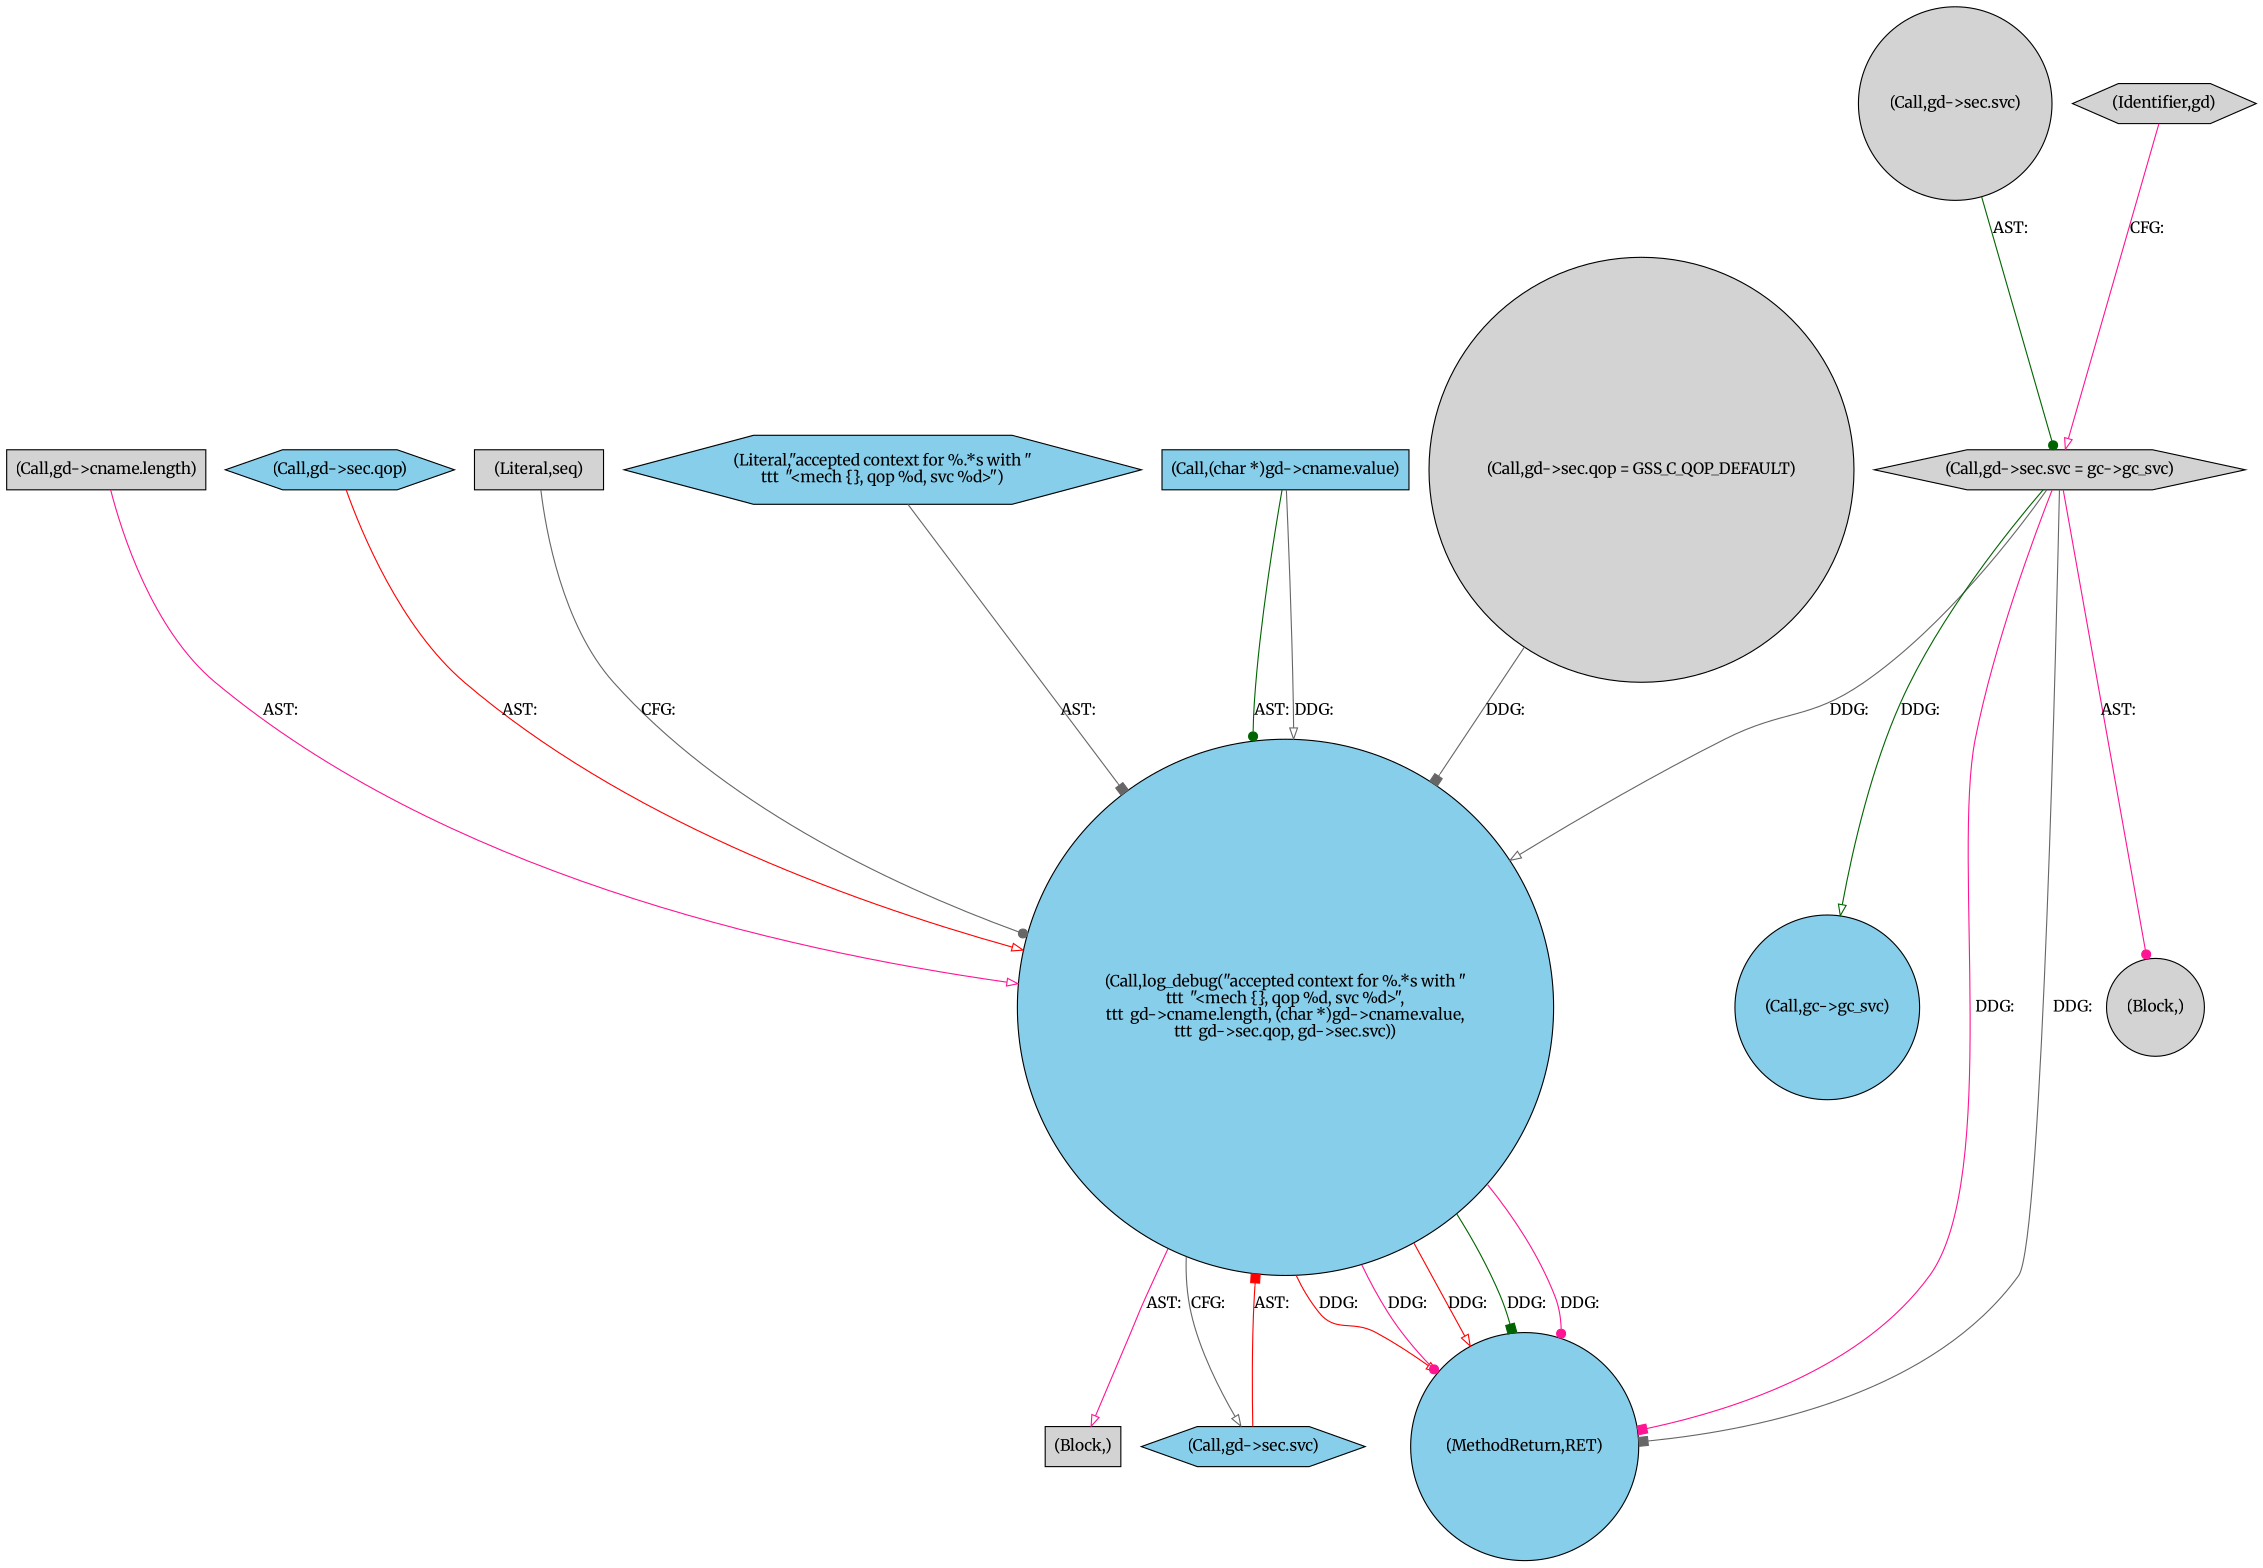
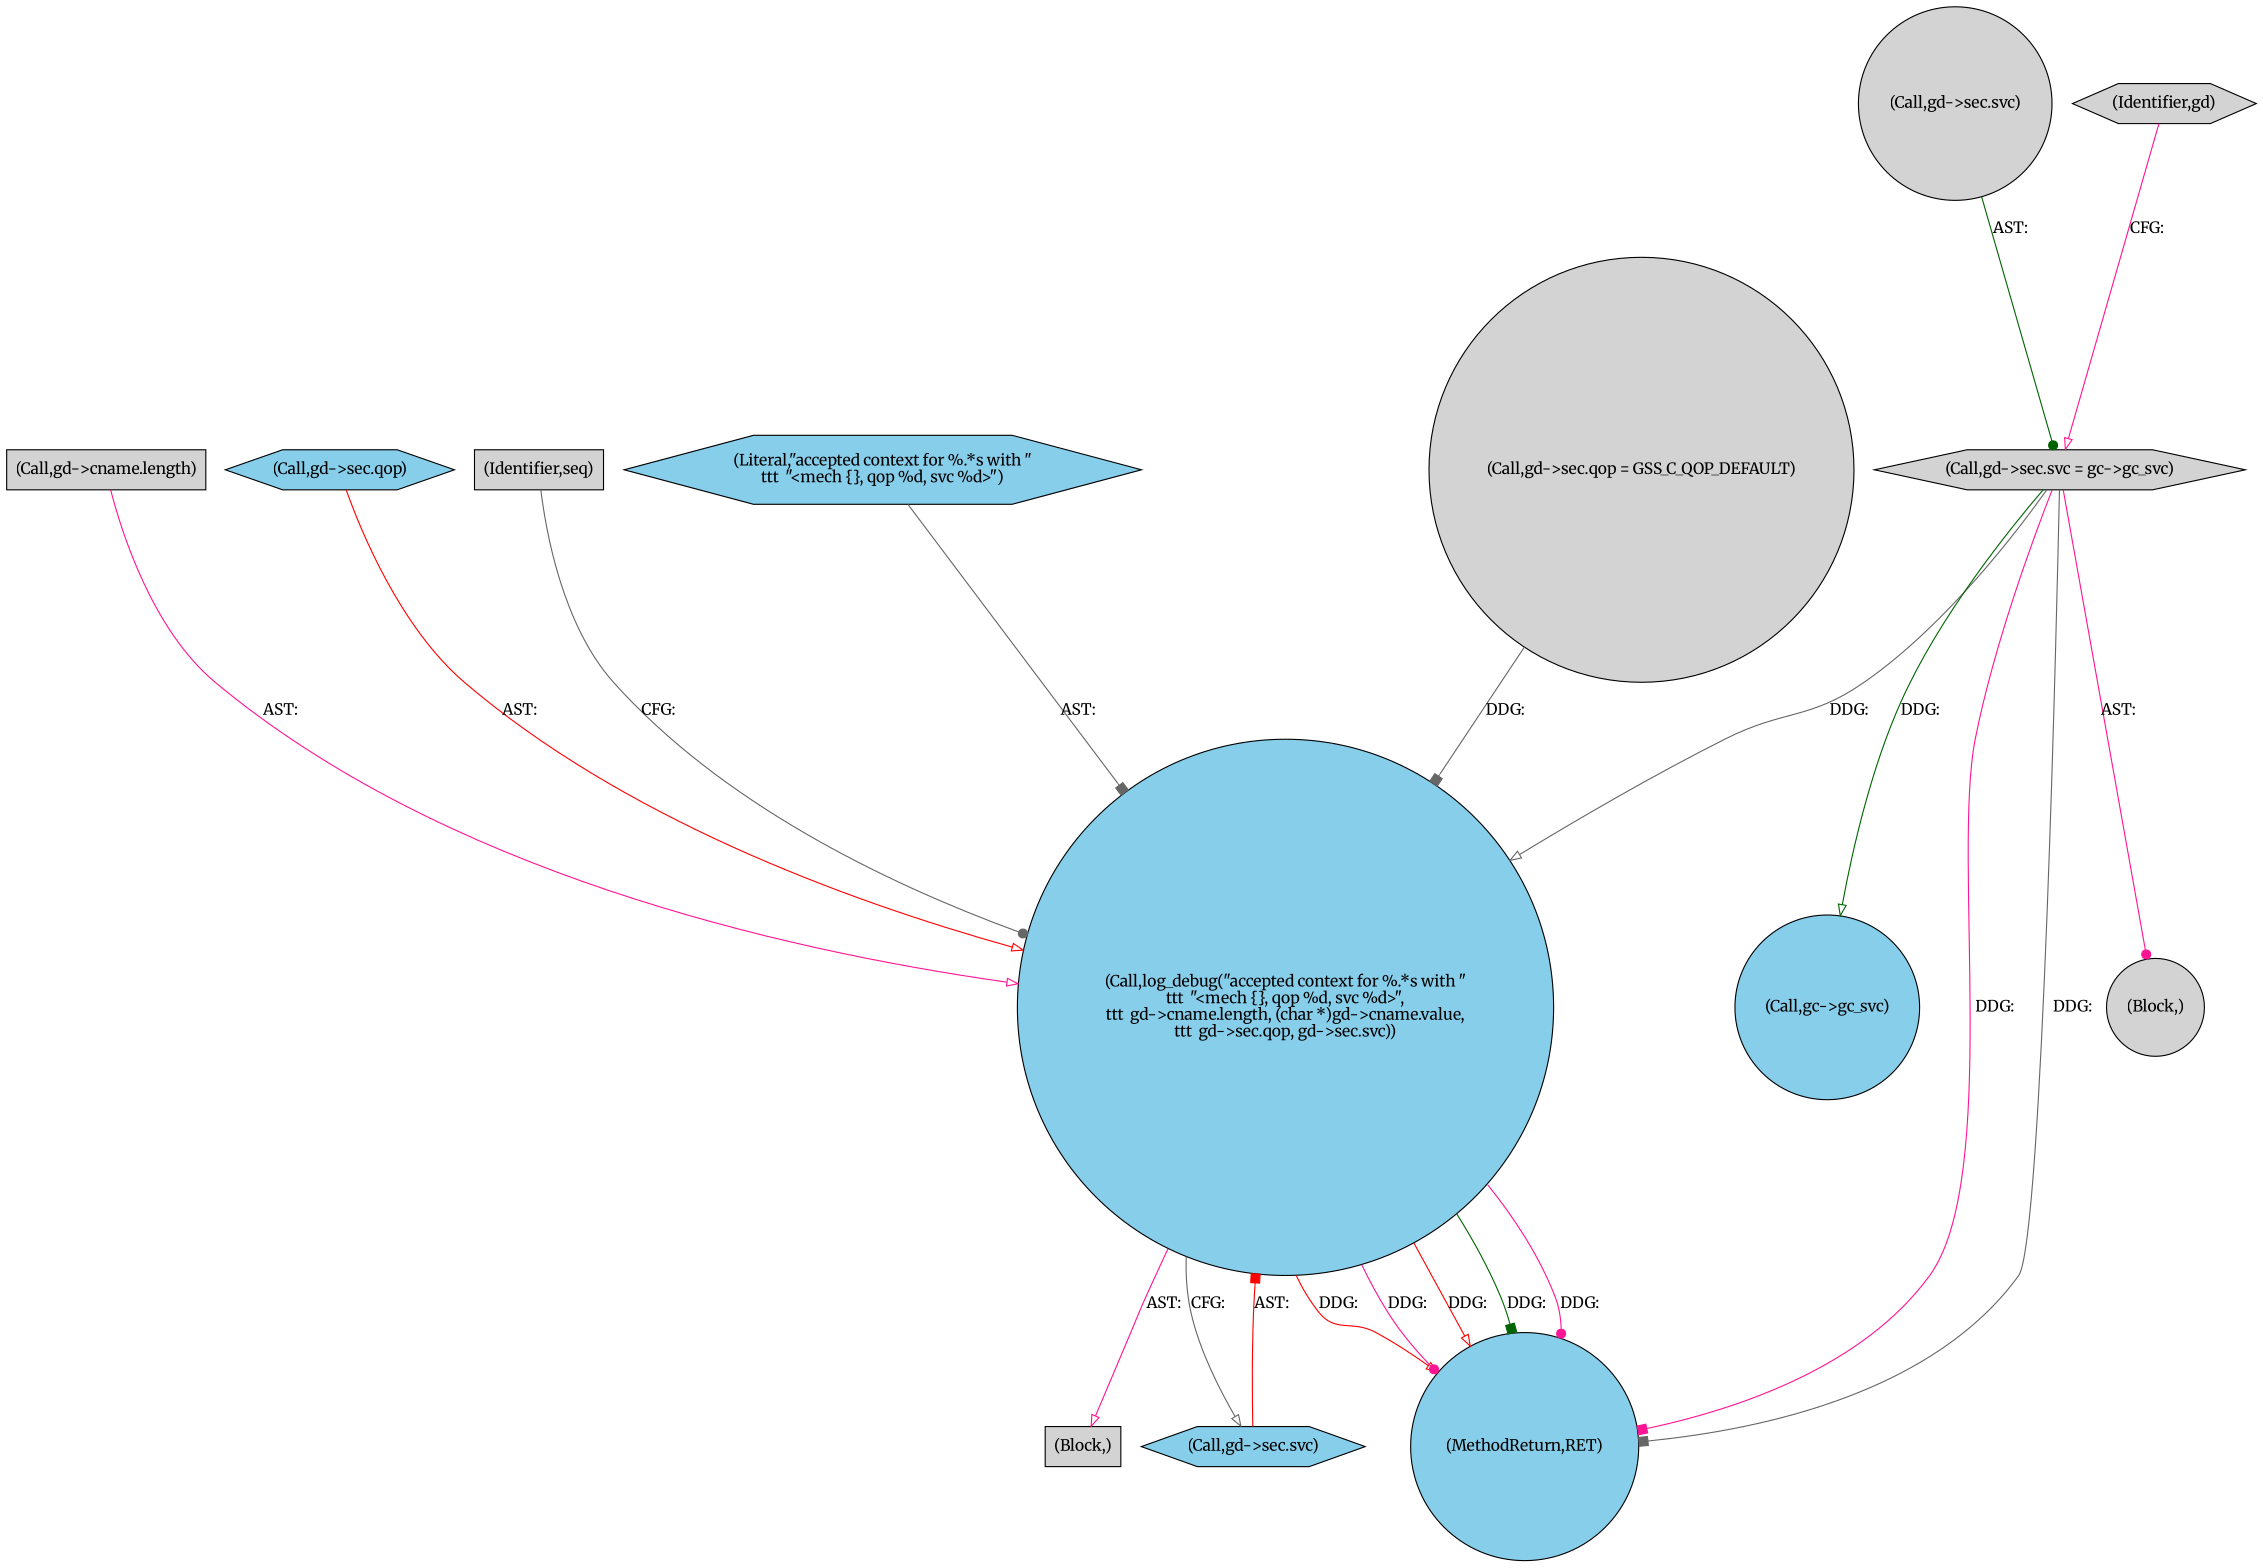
(539, 470) -> (539, 470)
(1285, 470) -> none
